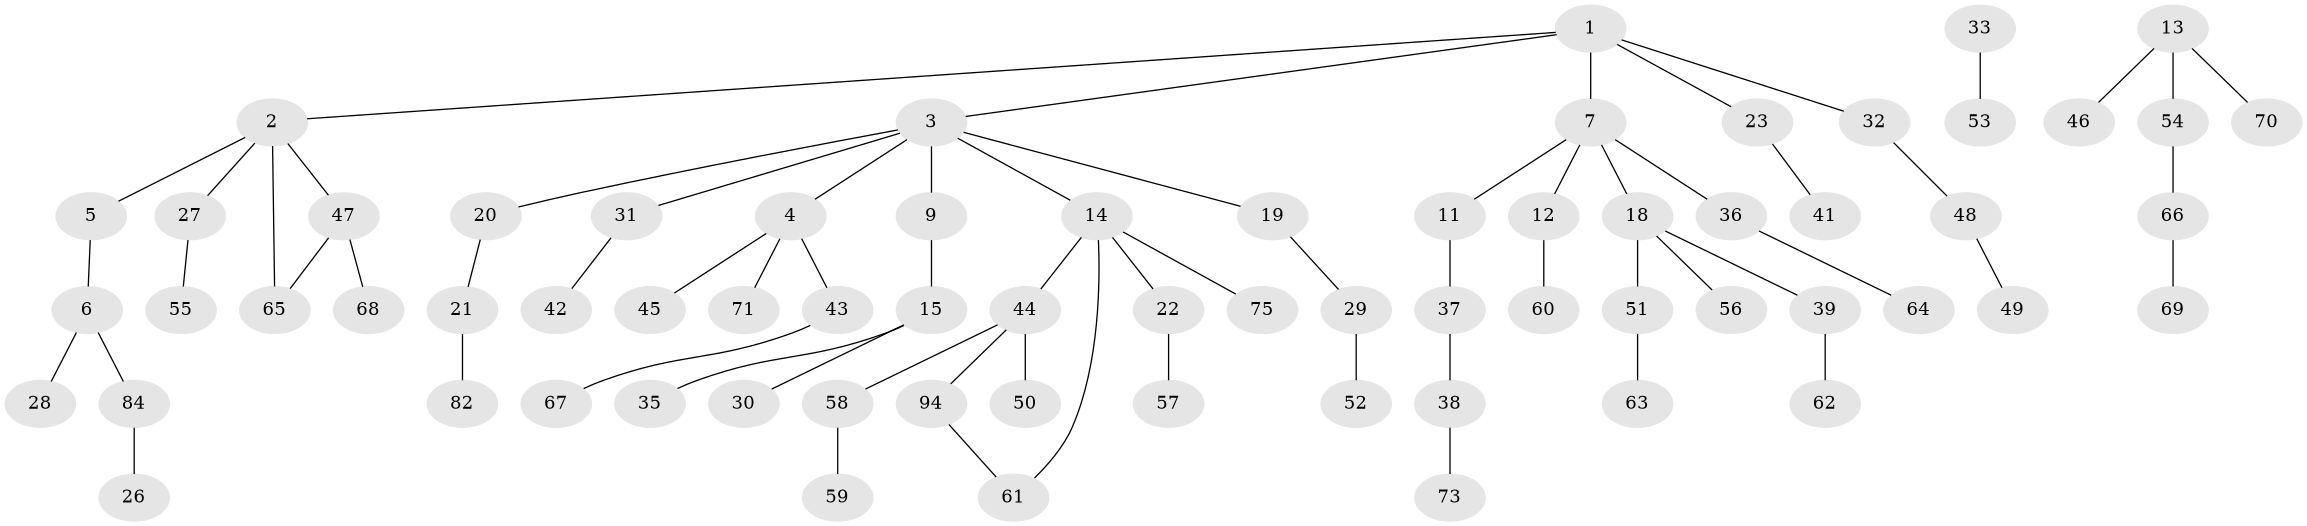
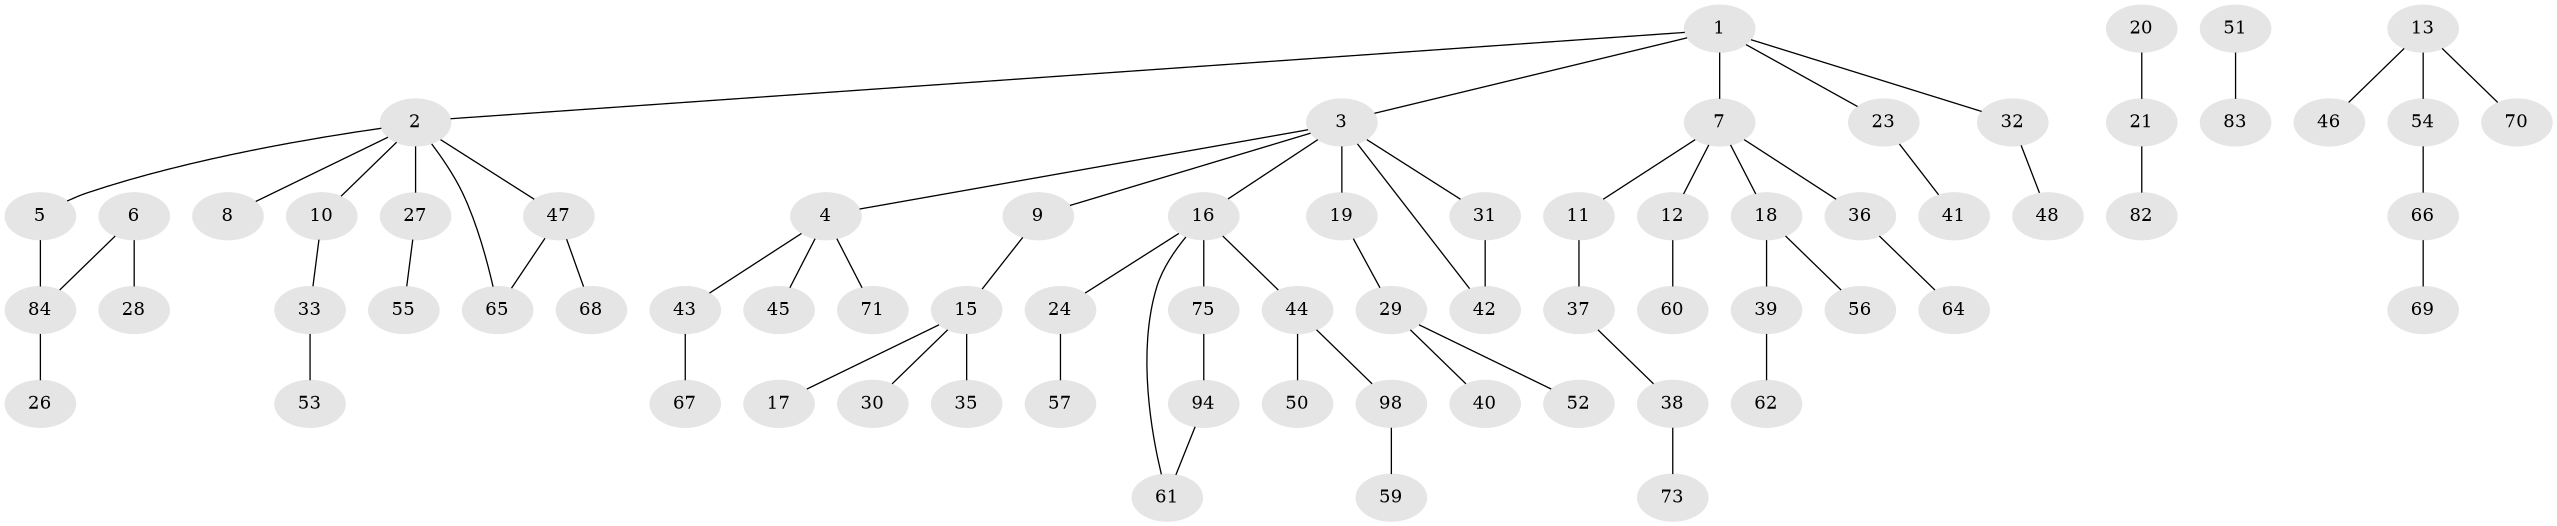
(708, 166) -> (1414, 216)
none -> (228, 216)
none -> (322, 216)
(1097, 216) -> (1204, 216)
(89, 263) -> (40, 263)
(1638, 263) -> none
(1169, 310) -> (1060, 310)
(2013, 310) -> none
(979, 357) -> (1204, 357)
none -> (779, 404)
(838, 404) -> (1391, 404)
none -> (1485, 404)
(1638, 404) -> (2236, 122)
